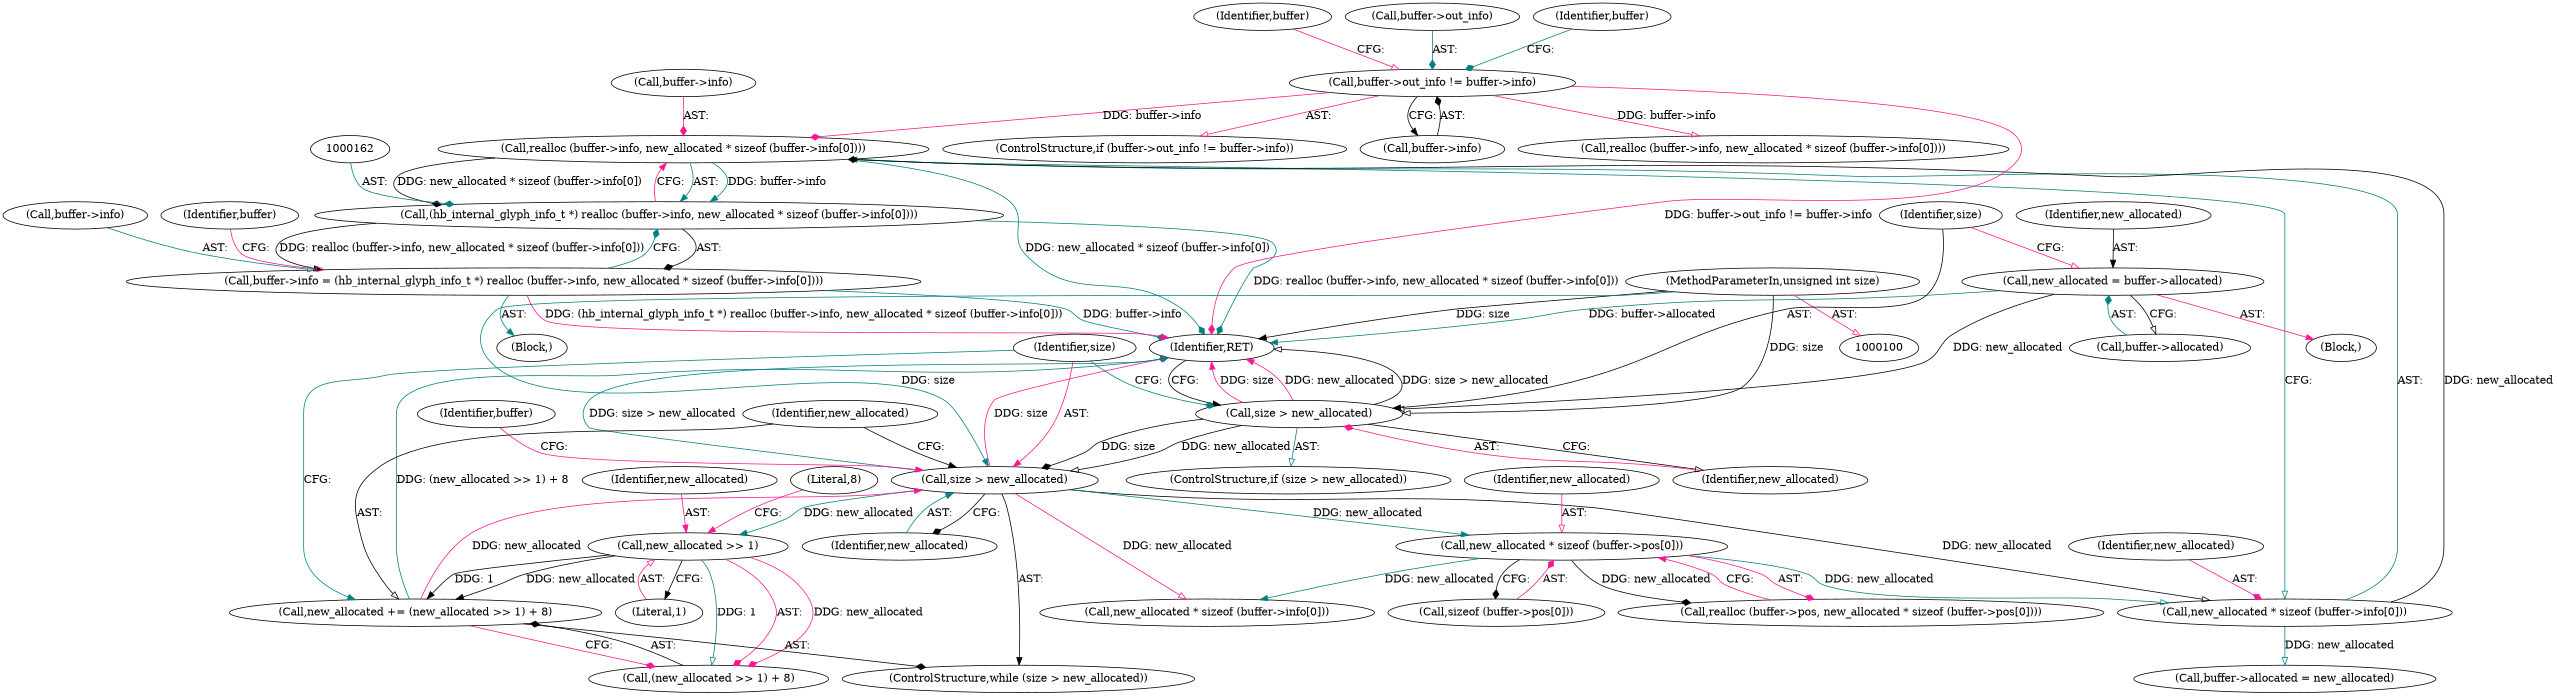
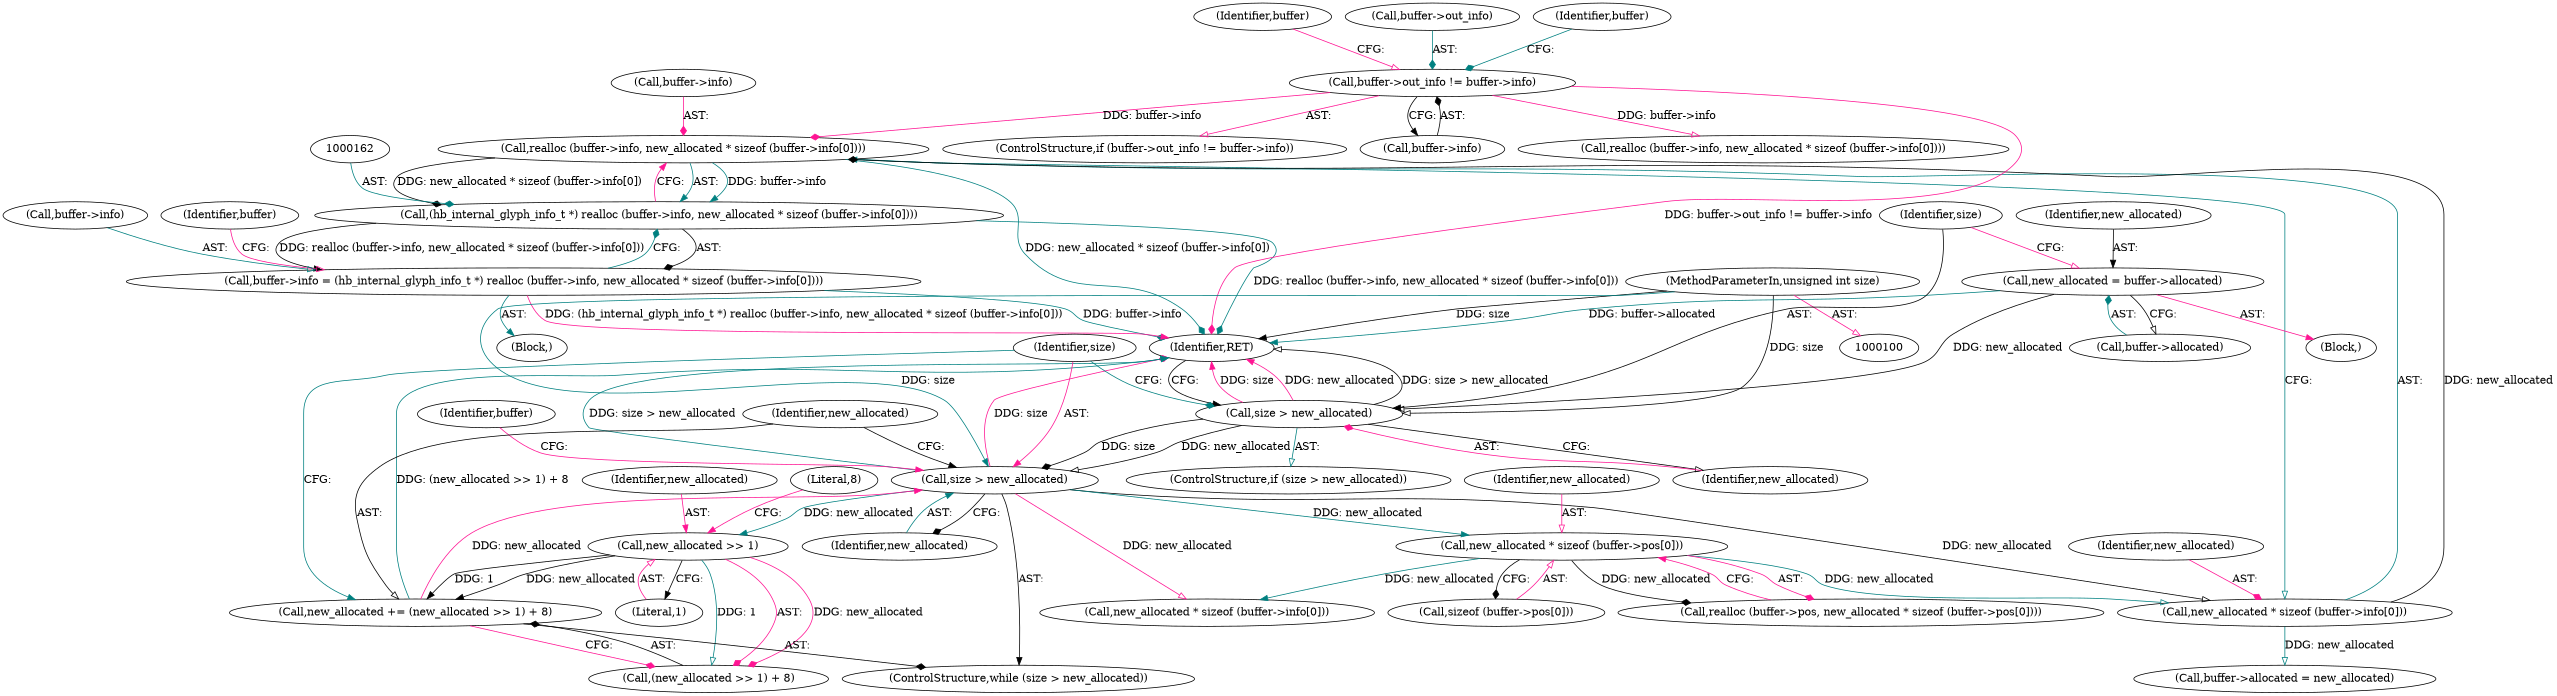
(1534, 584) -> (1534, 584)
